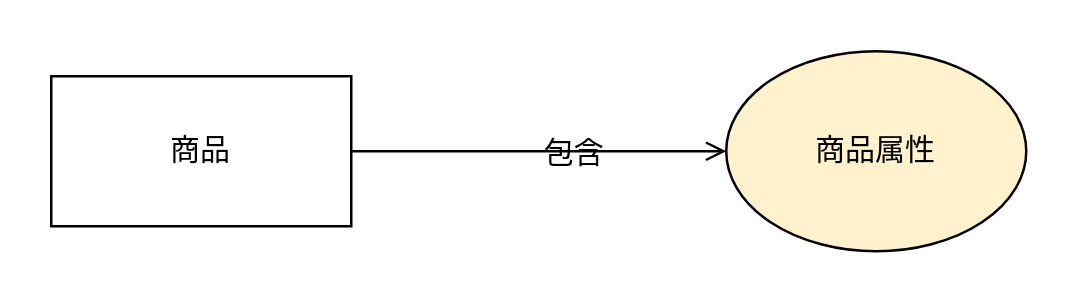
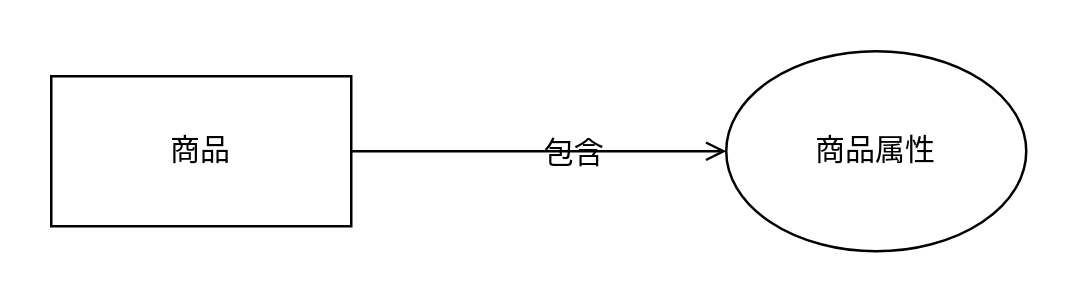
(876, 151) -> (876, 151)
